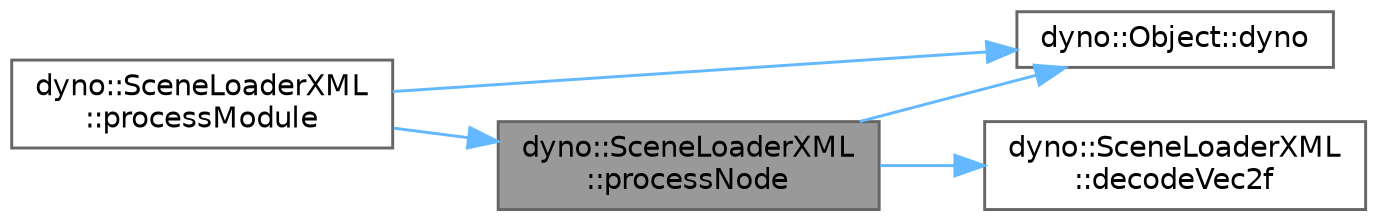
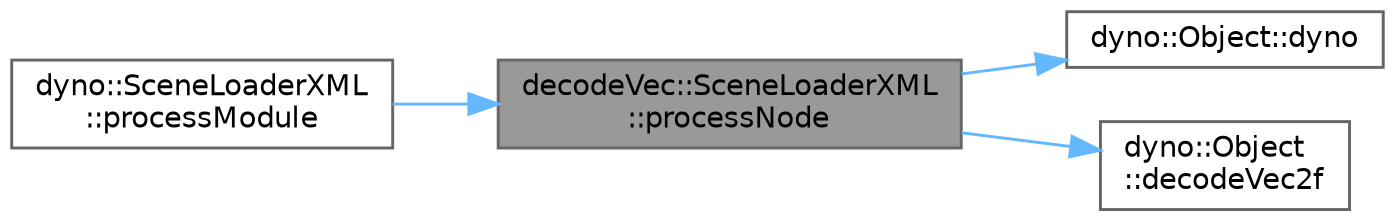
(690, 72) -> none
(689, 166) -> (730, 104)
(1175, 166) -> (1225, 166)
